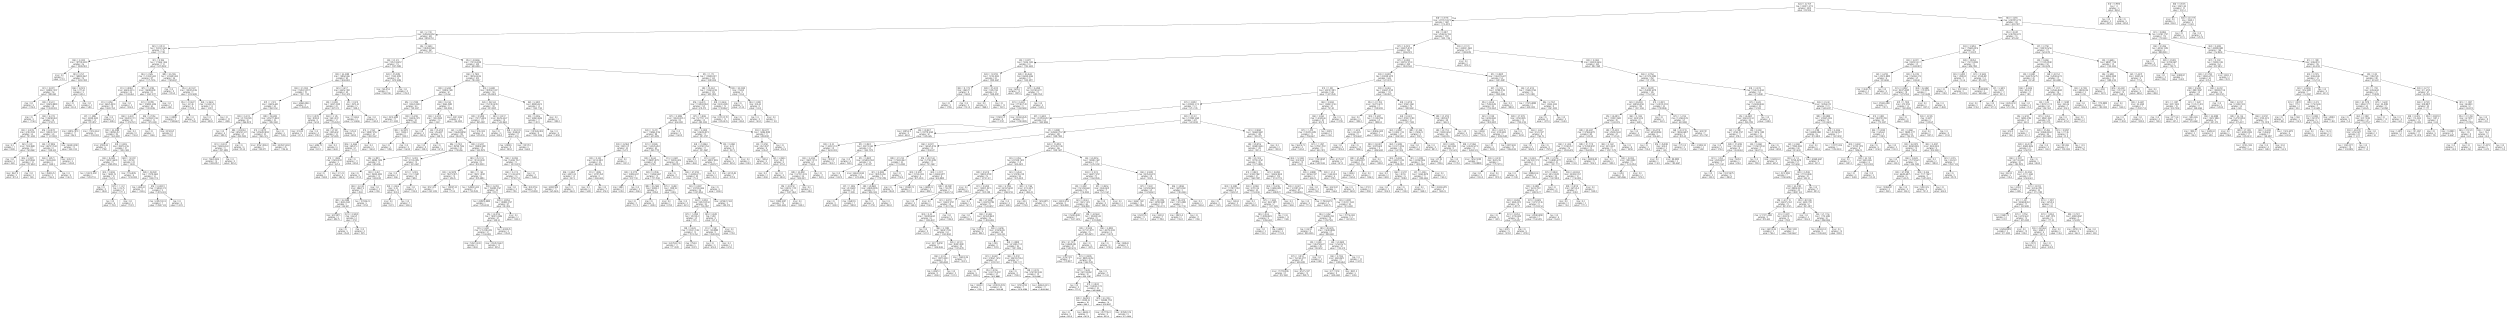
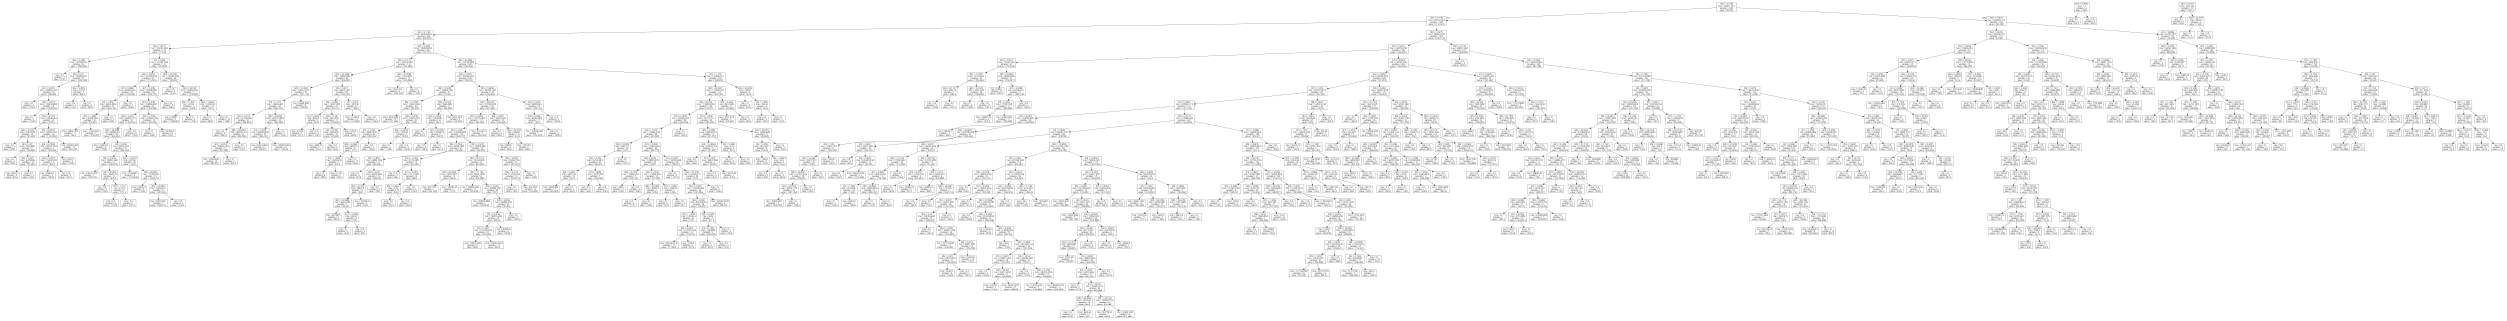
none -> (2223, 147)
